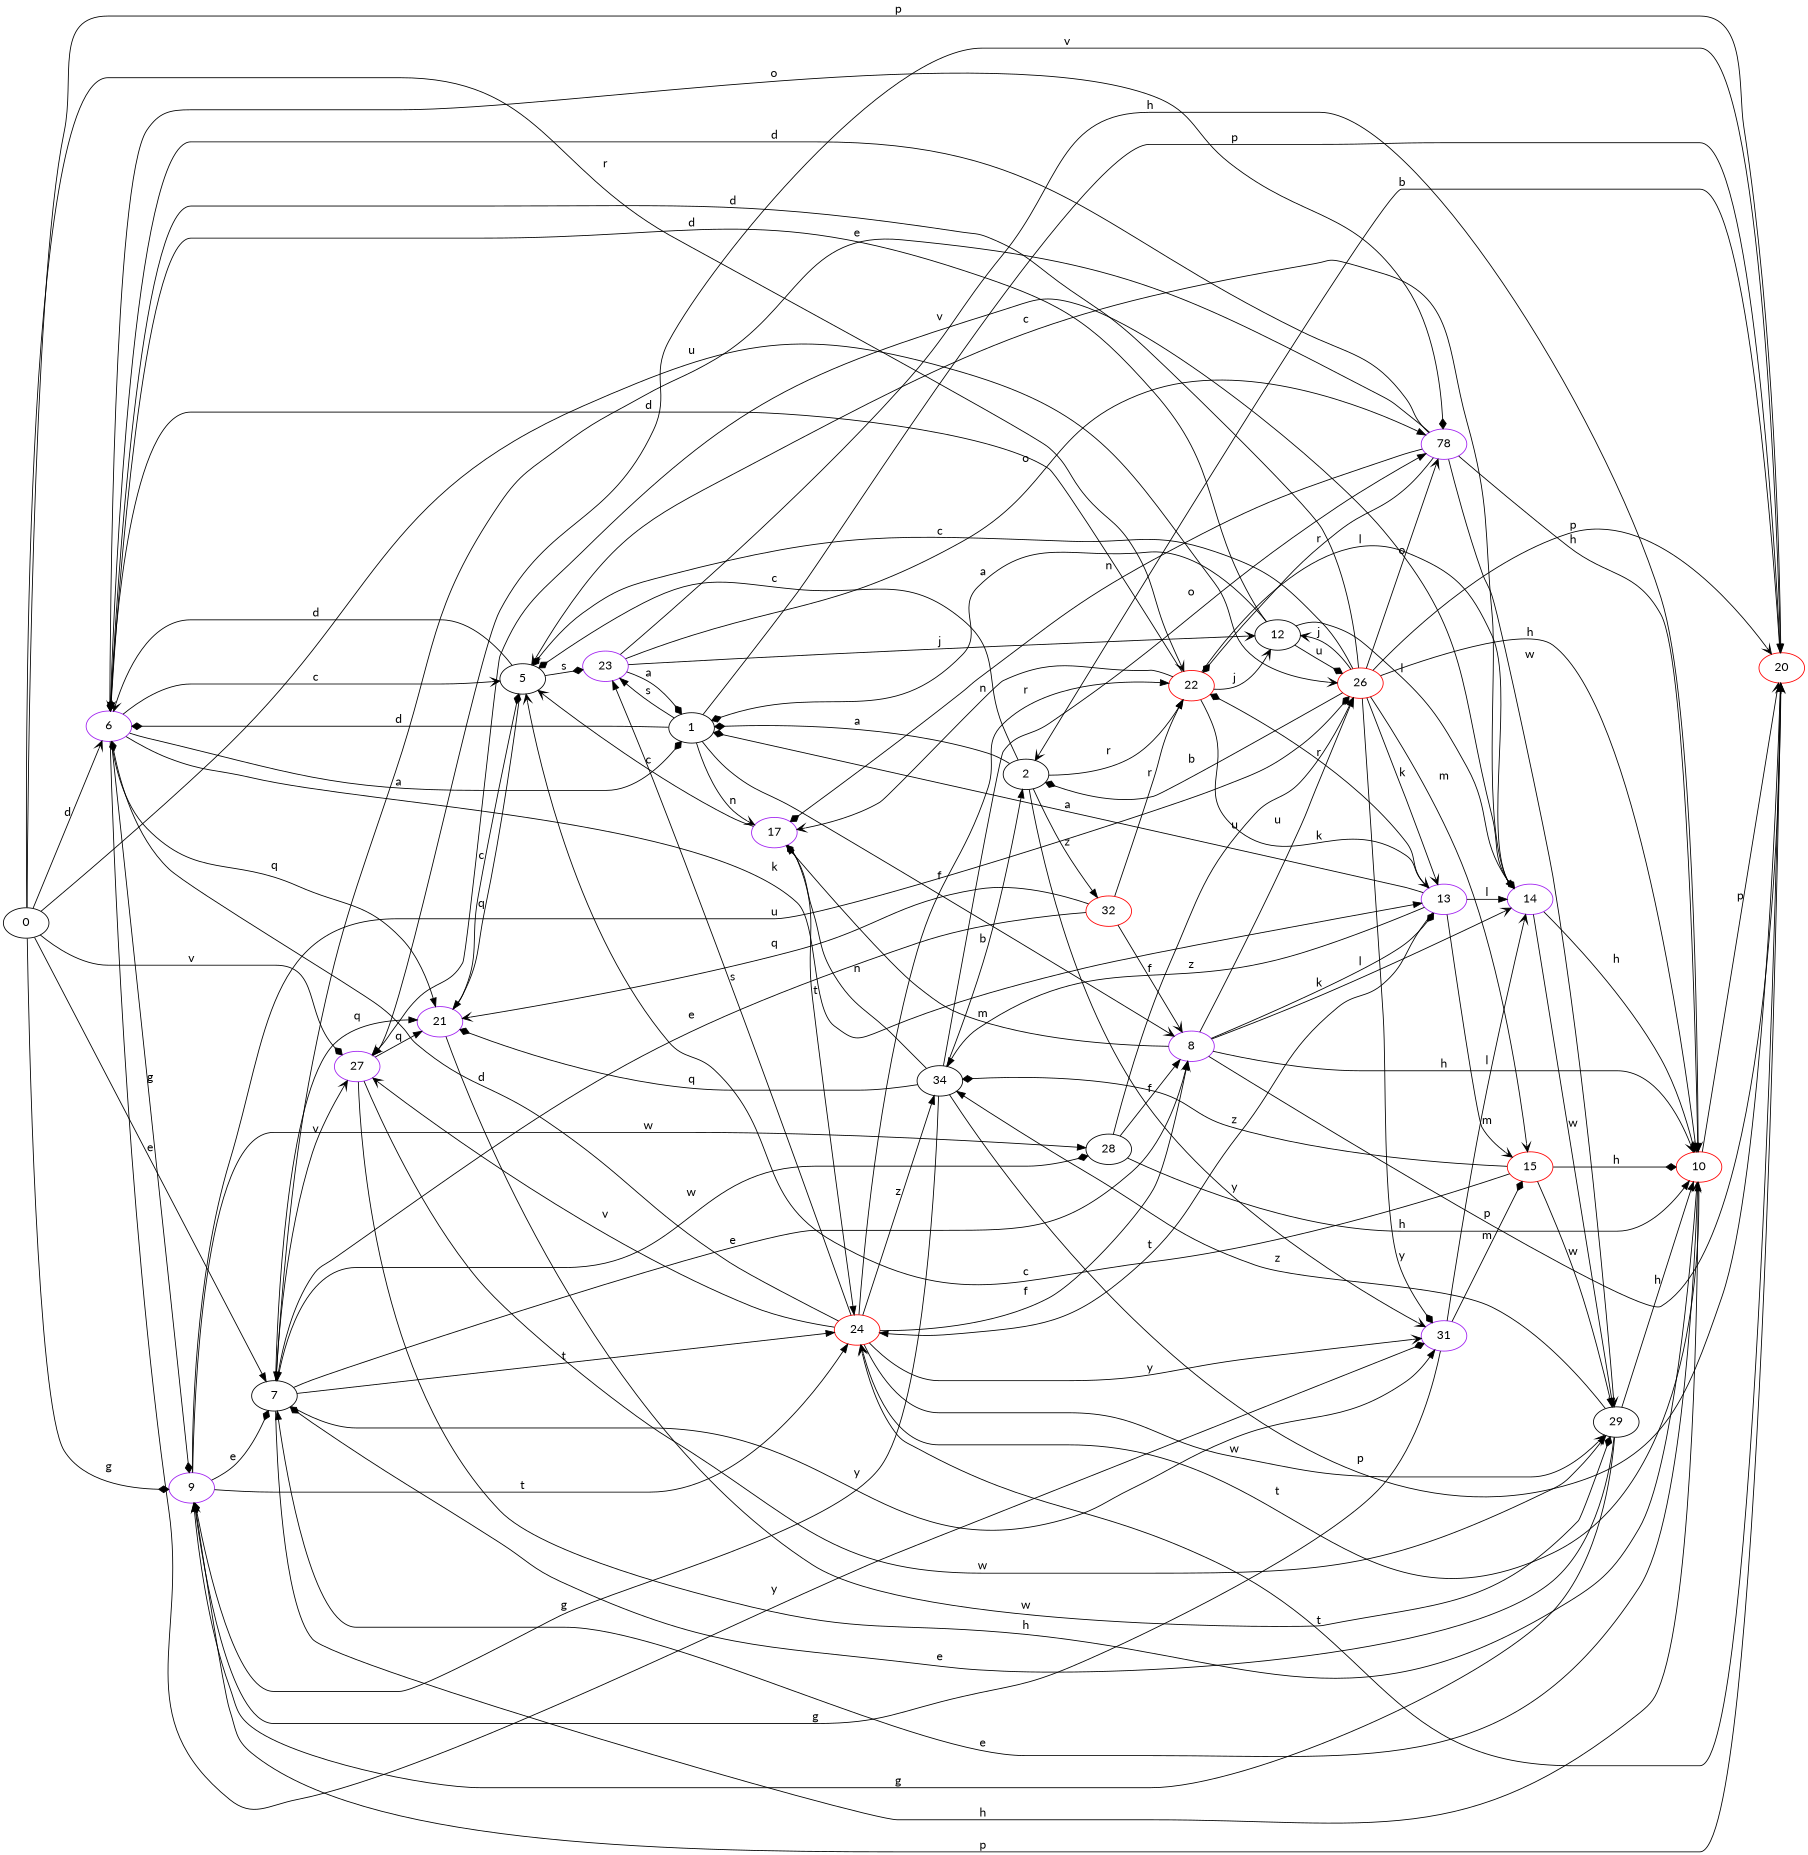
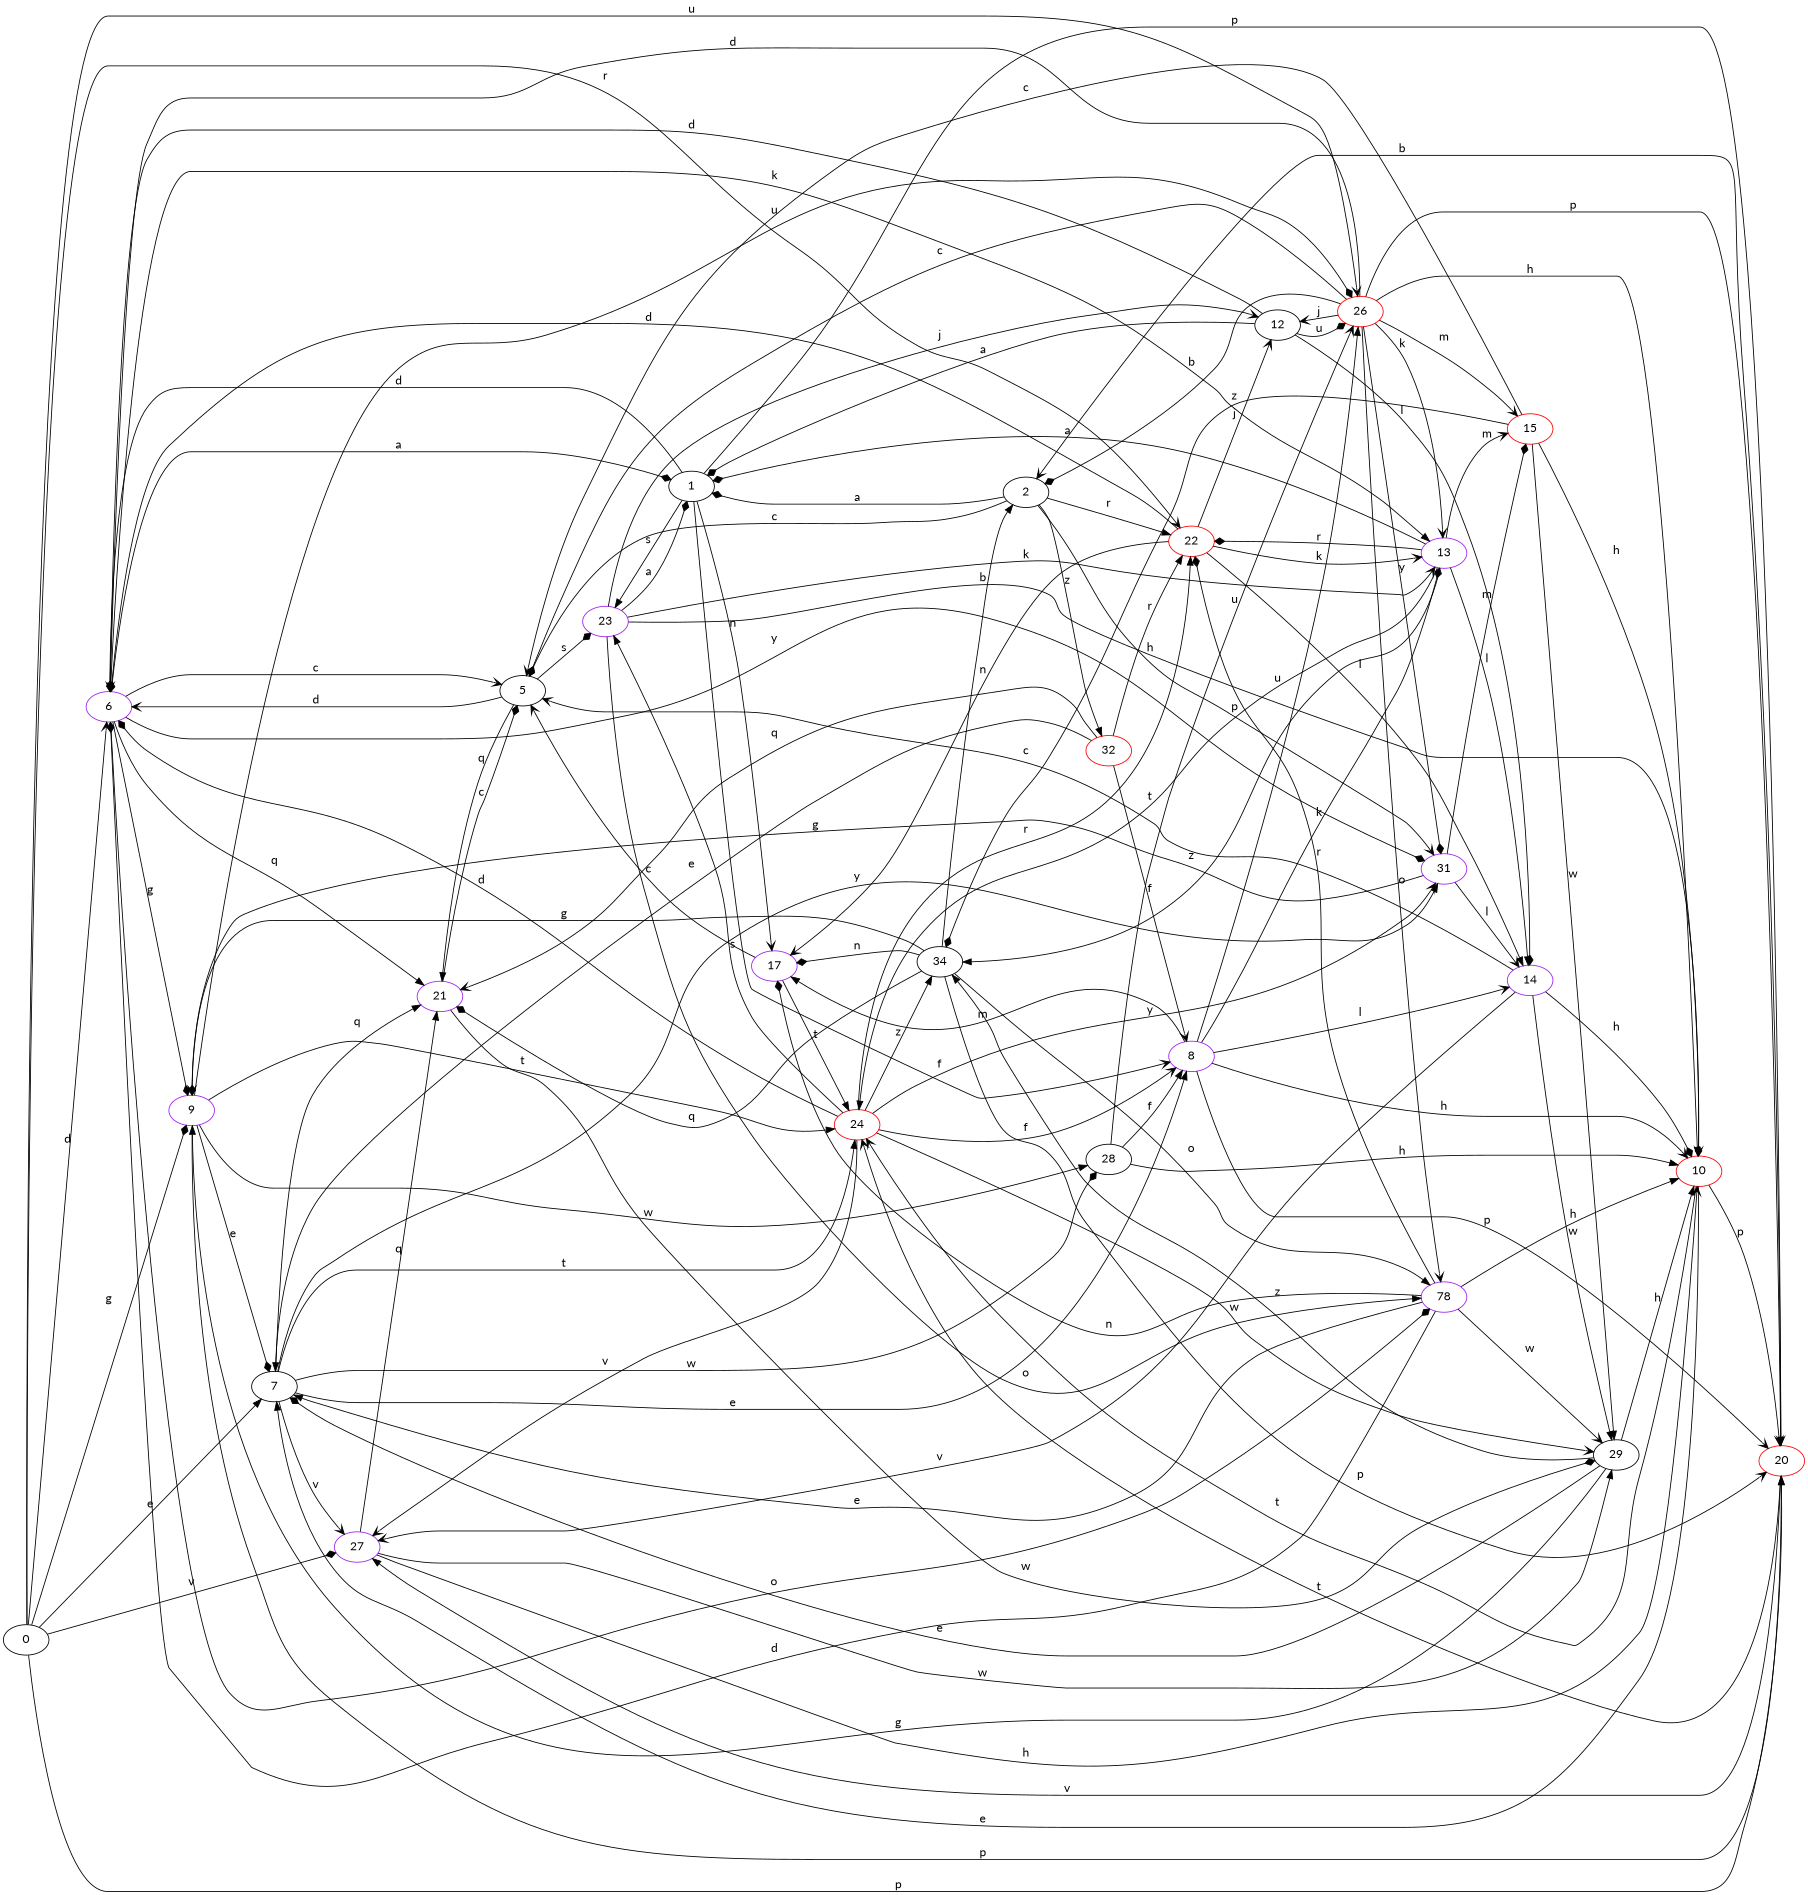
none -> (1032, 561)
(1235, 1188) -> (1235, 707)
(1125, 1820) -> none
